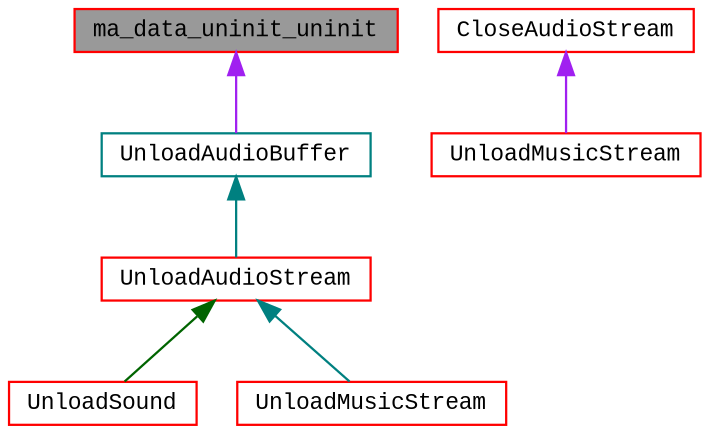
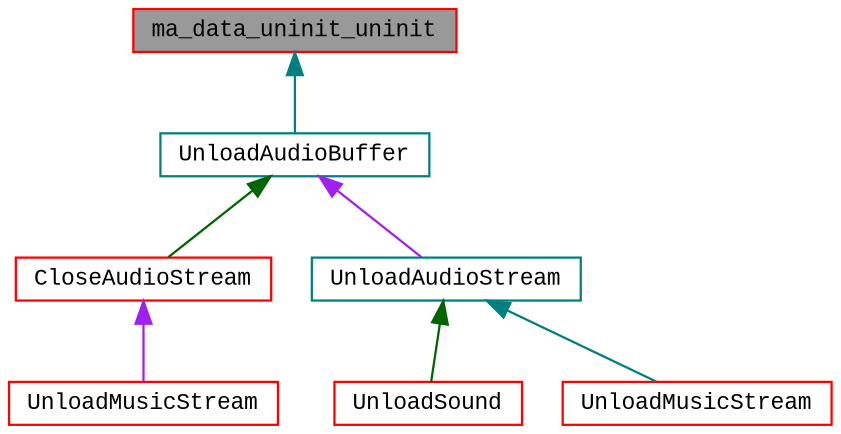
(236, 104) -> (295, 104)
none -> (210, 224)
(236, 229) -> (379, 224)
(236, 279) -> (446, 279)
